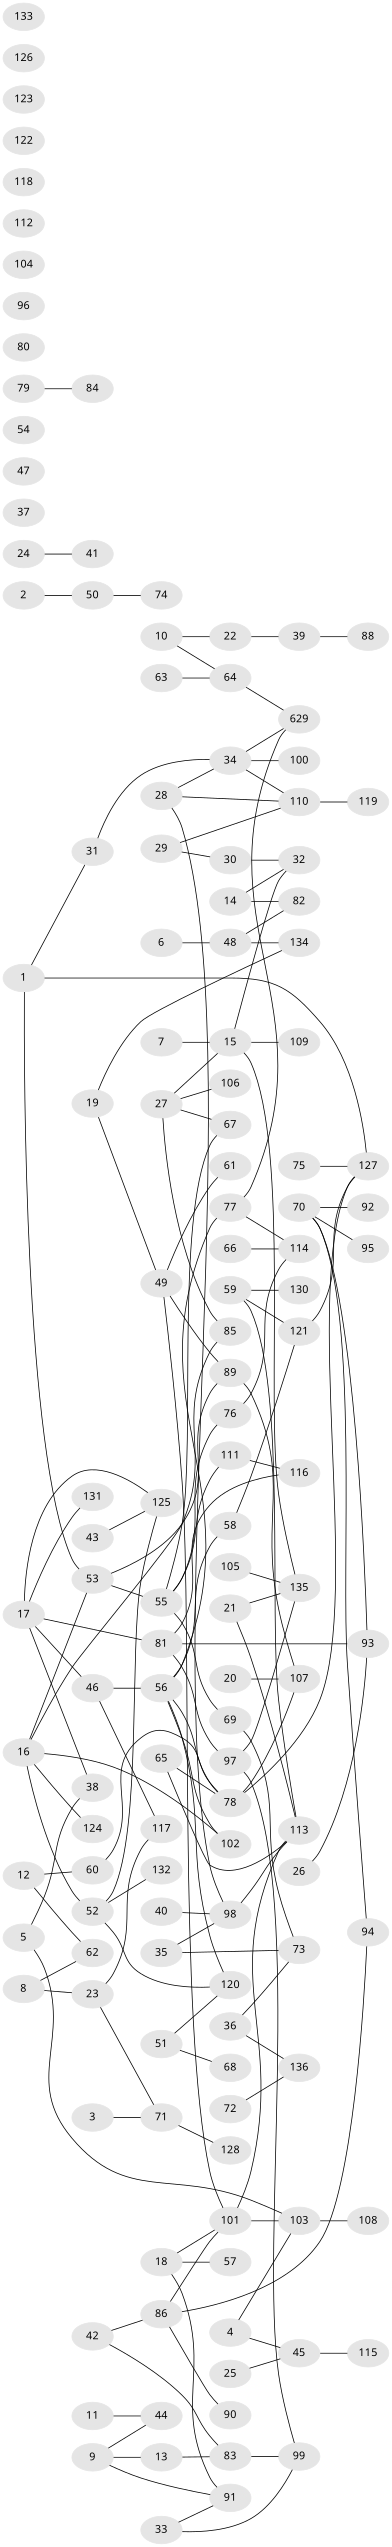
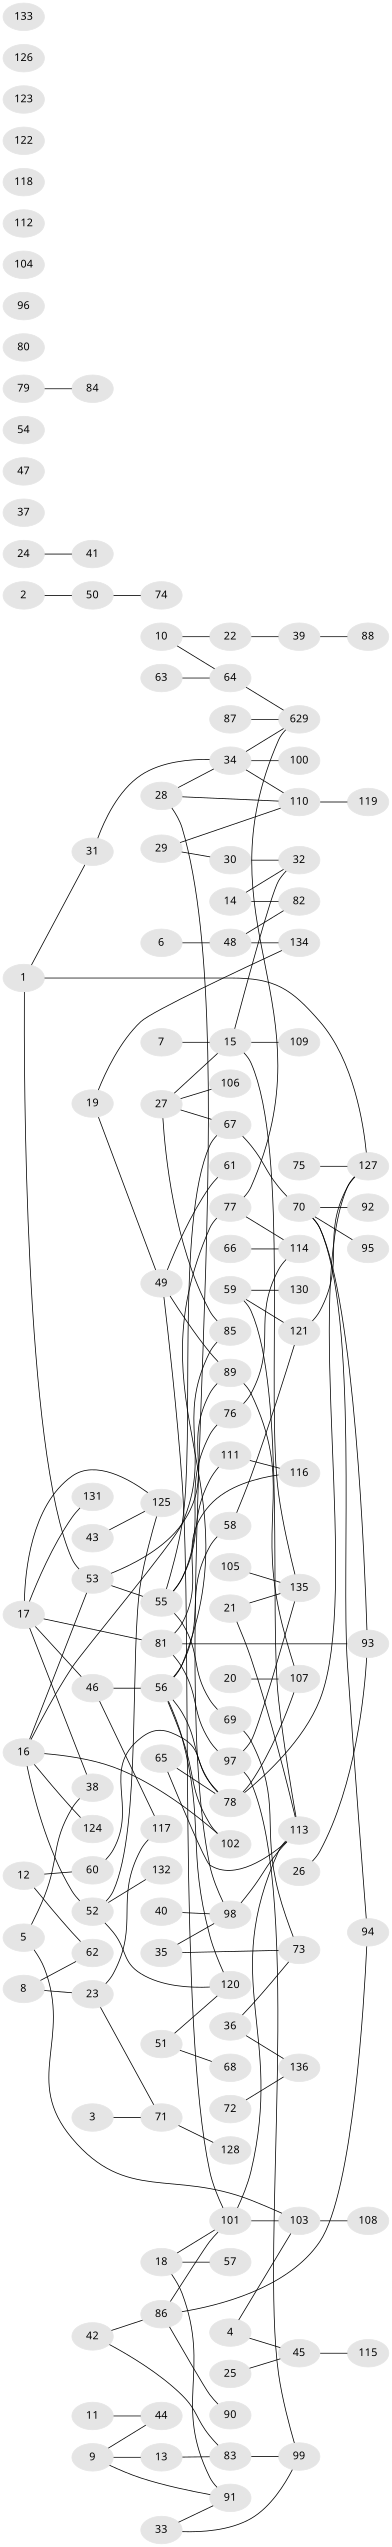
none -> (230, 719)
none -> (265, 1166)
